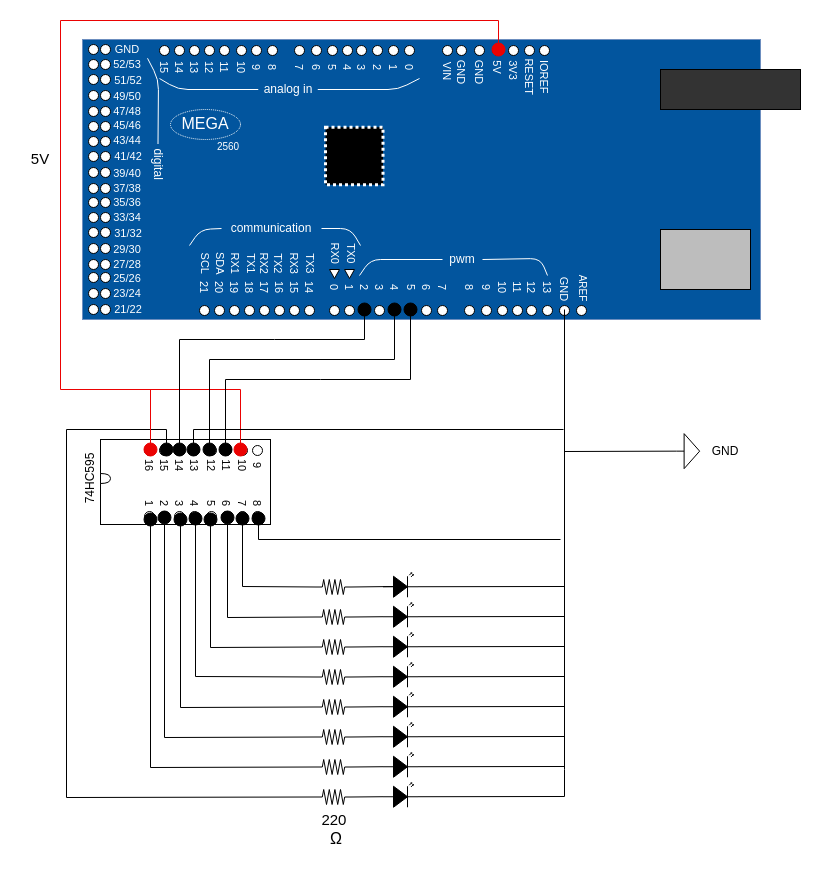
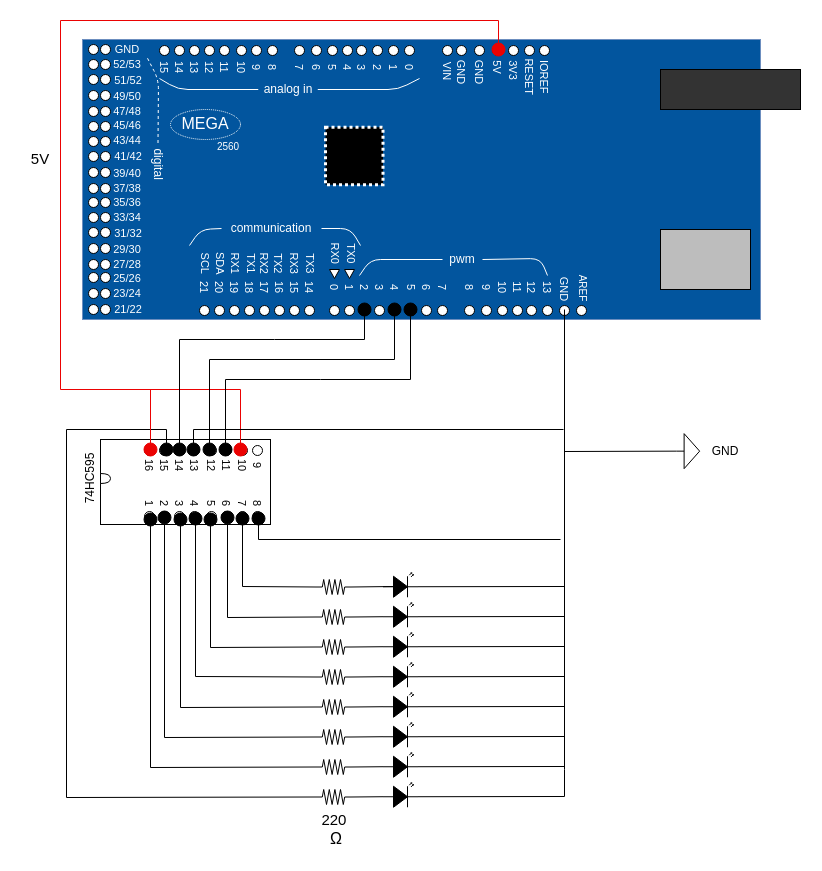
(158, 106) -> (158, 106)
